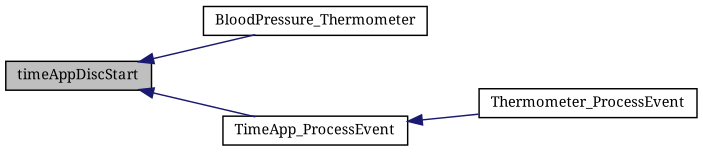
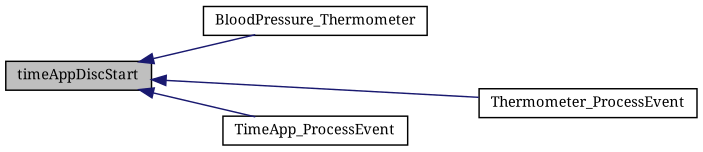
(451, 117) -> (322, 89)
